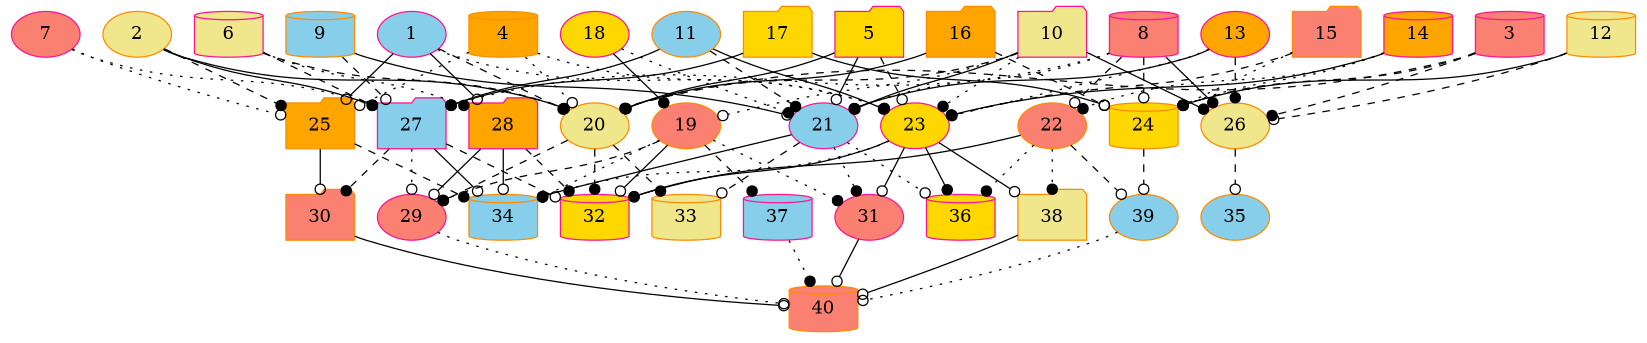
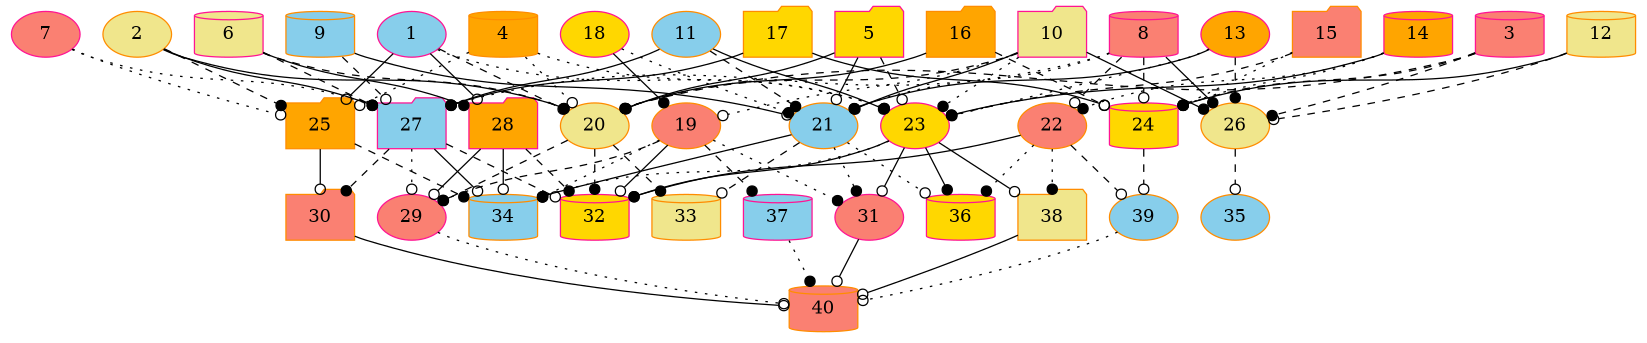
(361, 79) -> (361, 79)
(824, 126) -> (824, 126)
(1144, 126) -> (1144, 126)
